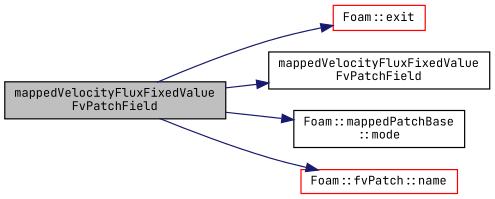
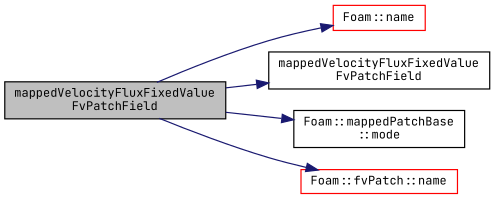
(379, 18) -> (379, 18)
